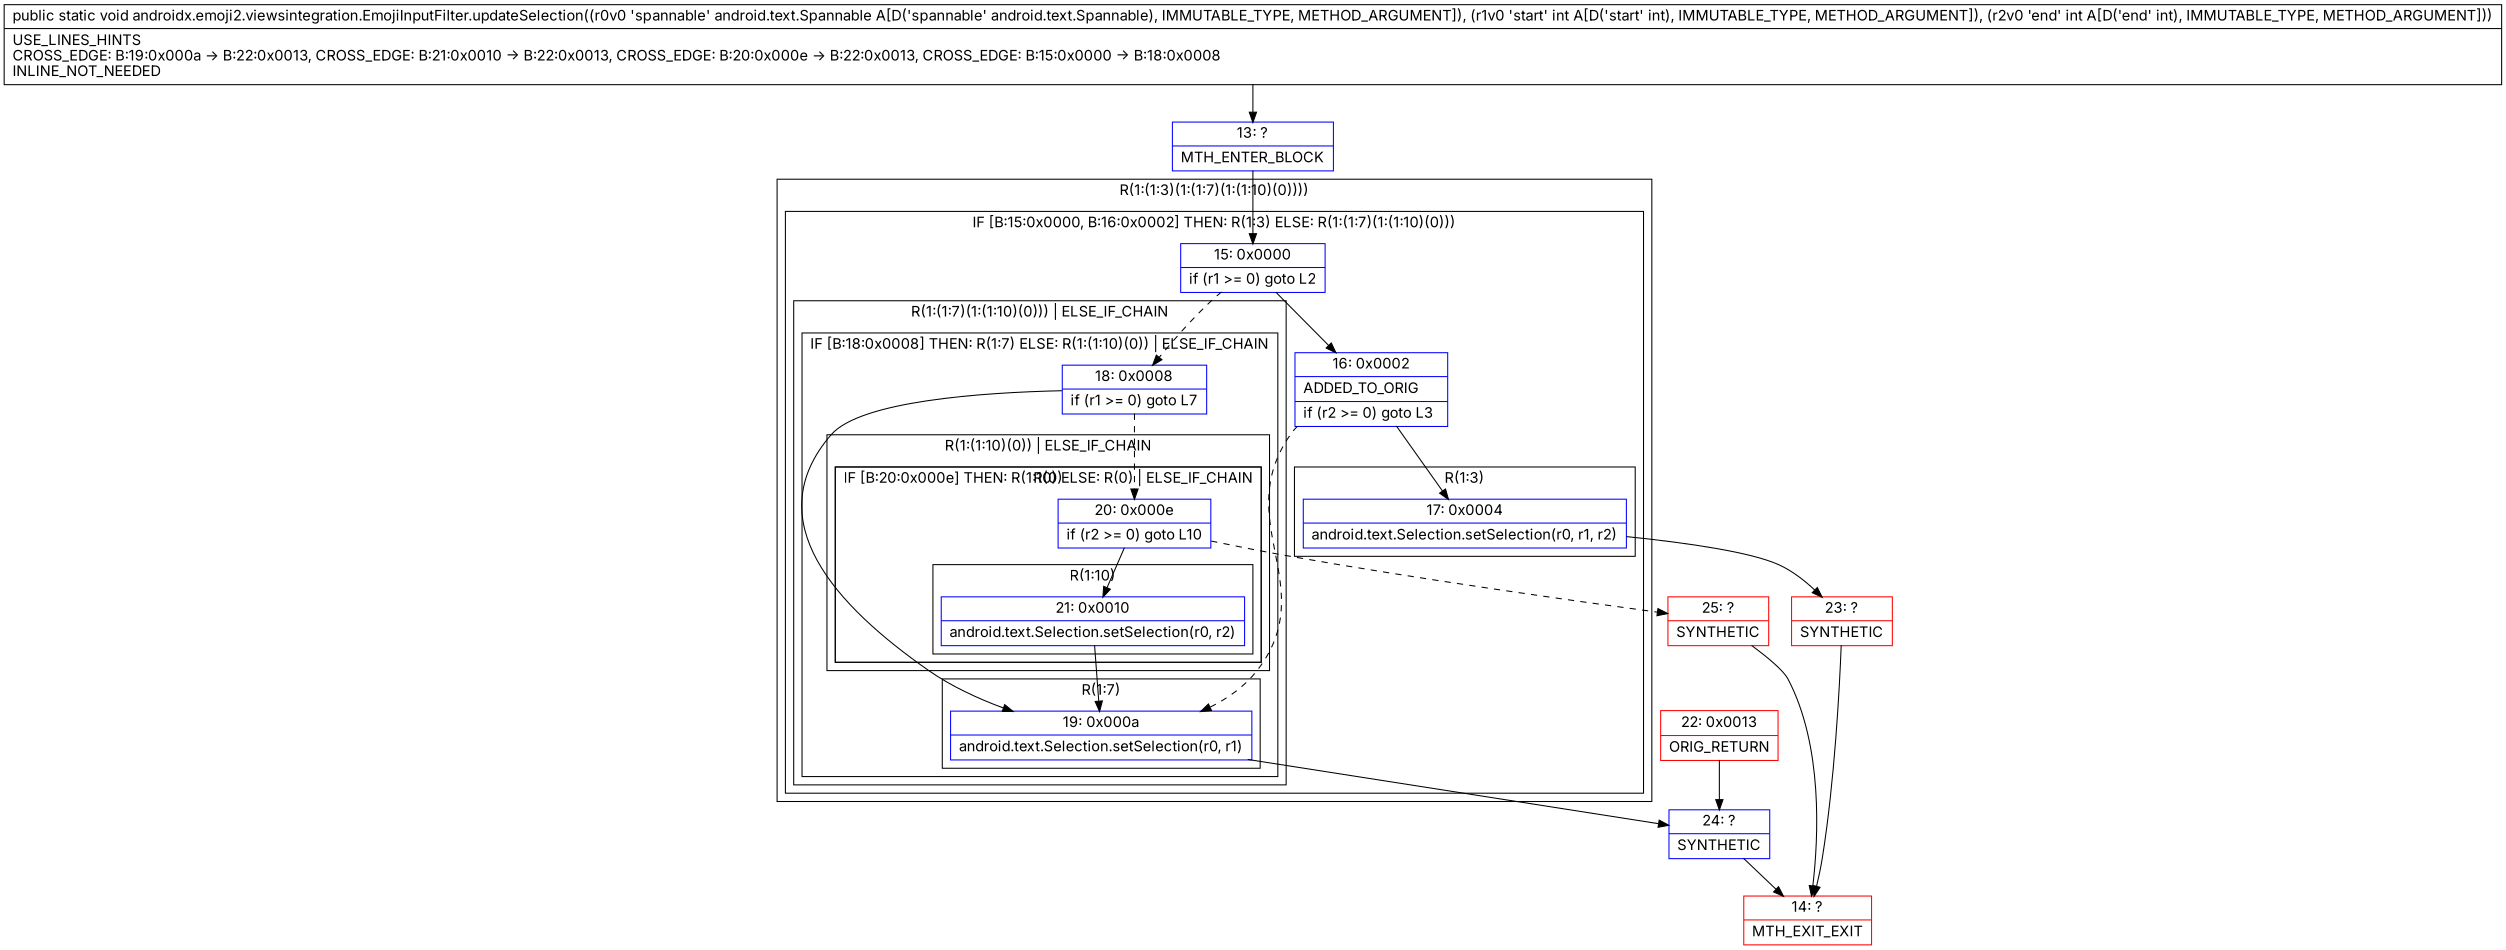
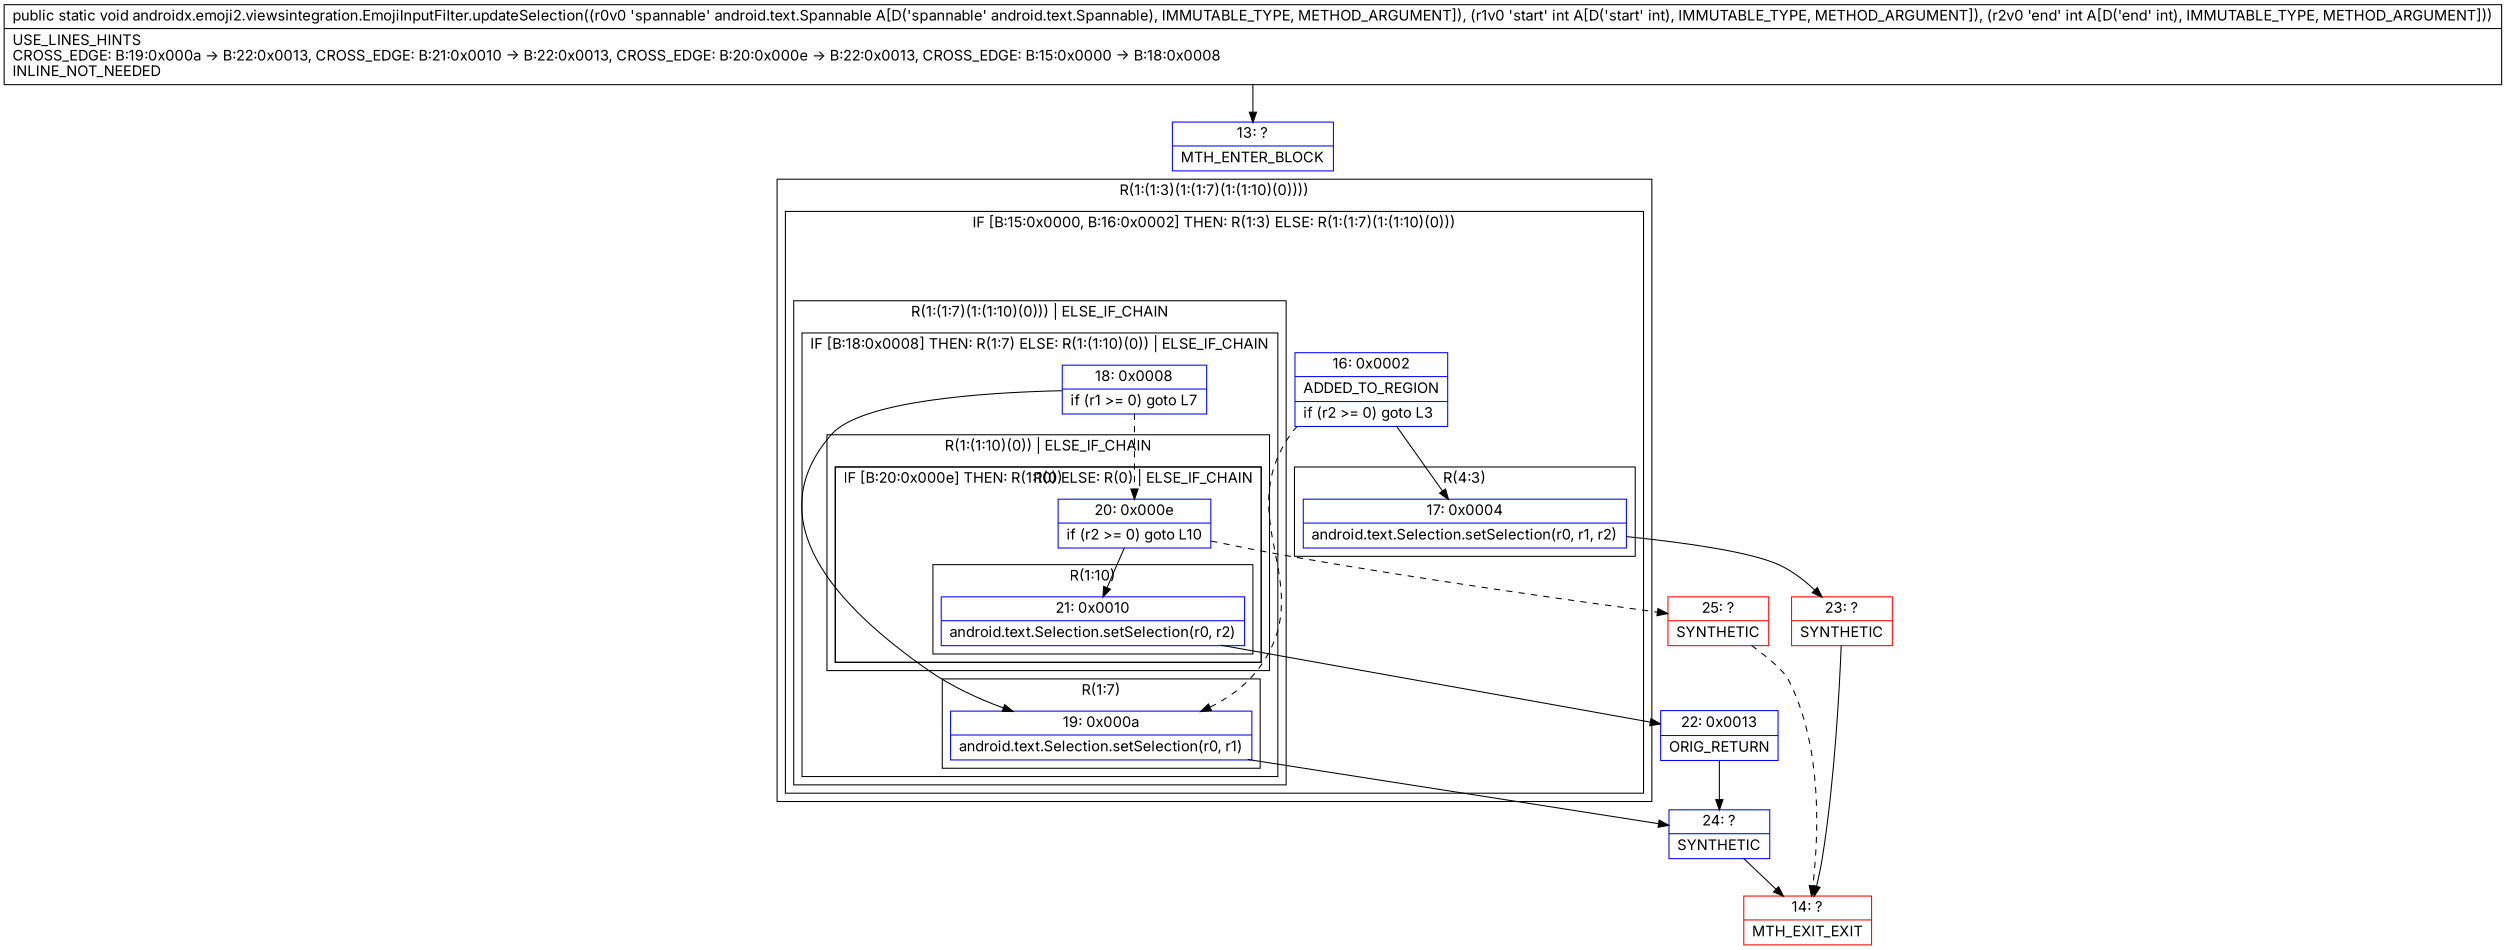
(1253, 268) -> none
(1361, 389) -> (1371, 389)
(1465, 479) -> (1465, 479)
(1098, 686) -> (1436, 684)
(1719, 736) -> (1719, 736)
(1812, 756) -> (1812, 756)
